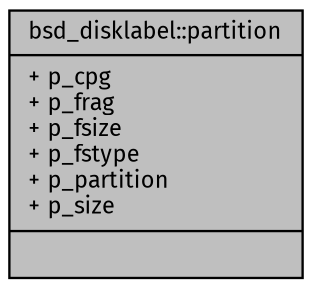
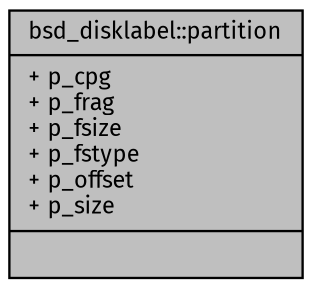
(100, 181) -> (82, 181)
